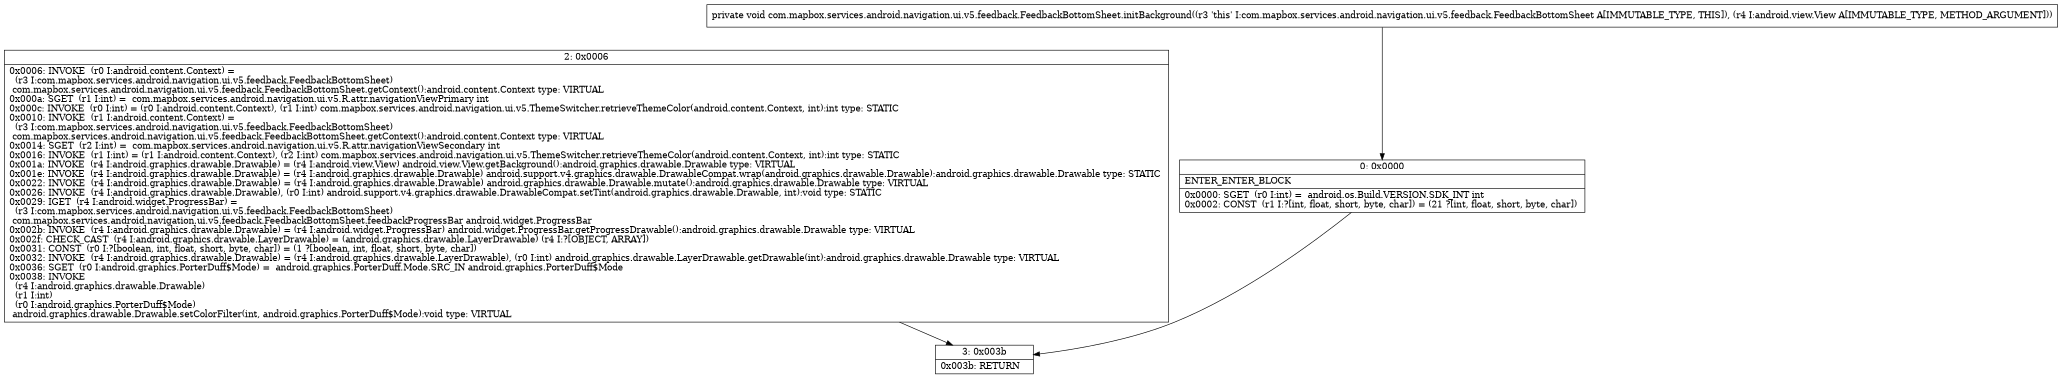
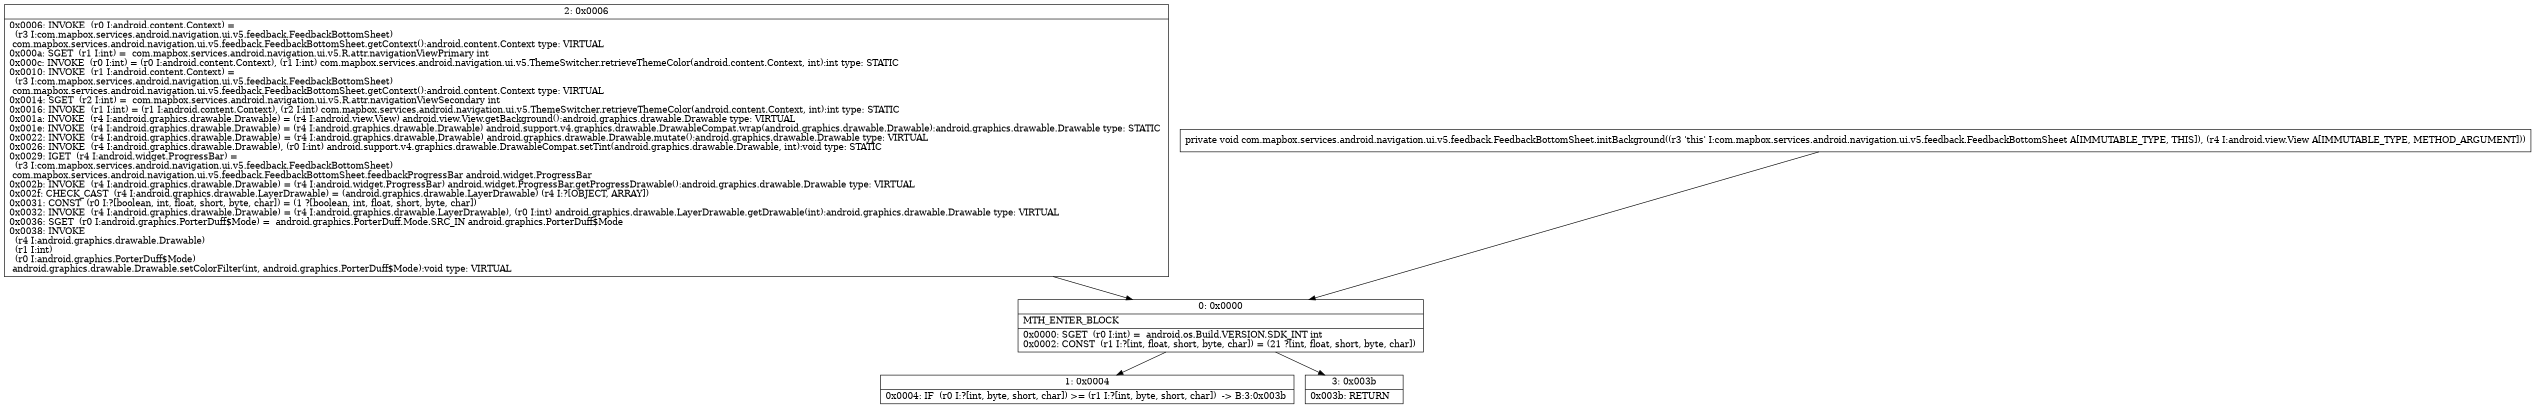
(1238, 181) -> (1071, 321)
(923, 332) -> (1090, 287)
none -> (1087, 389)
